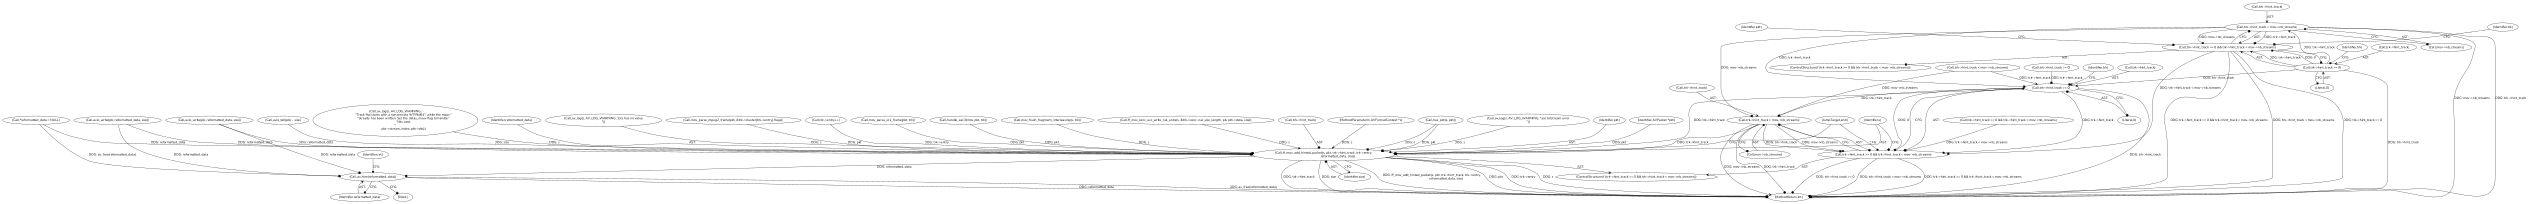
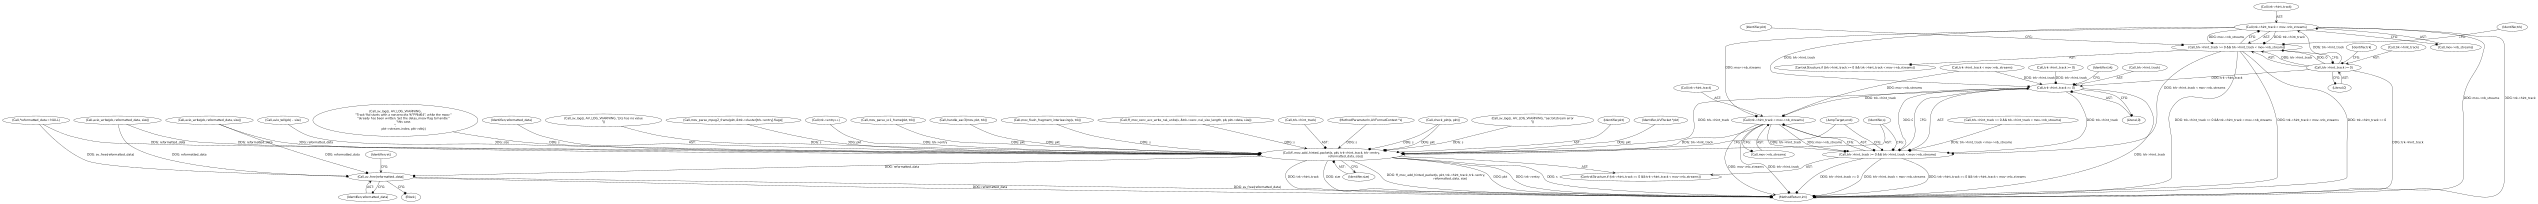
(1441, 120) -> (1443, 120)
(373, 165) -> (381, 165)
